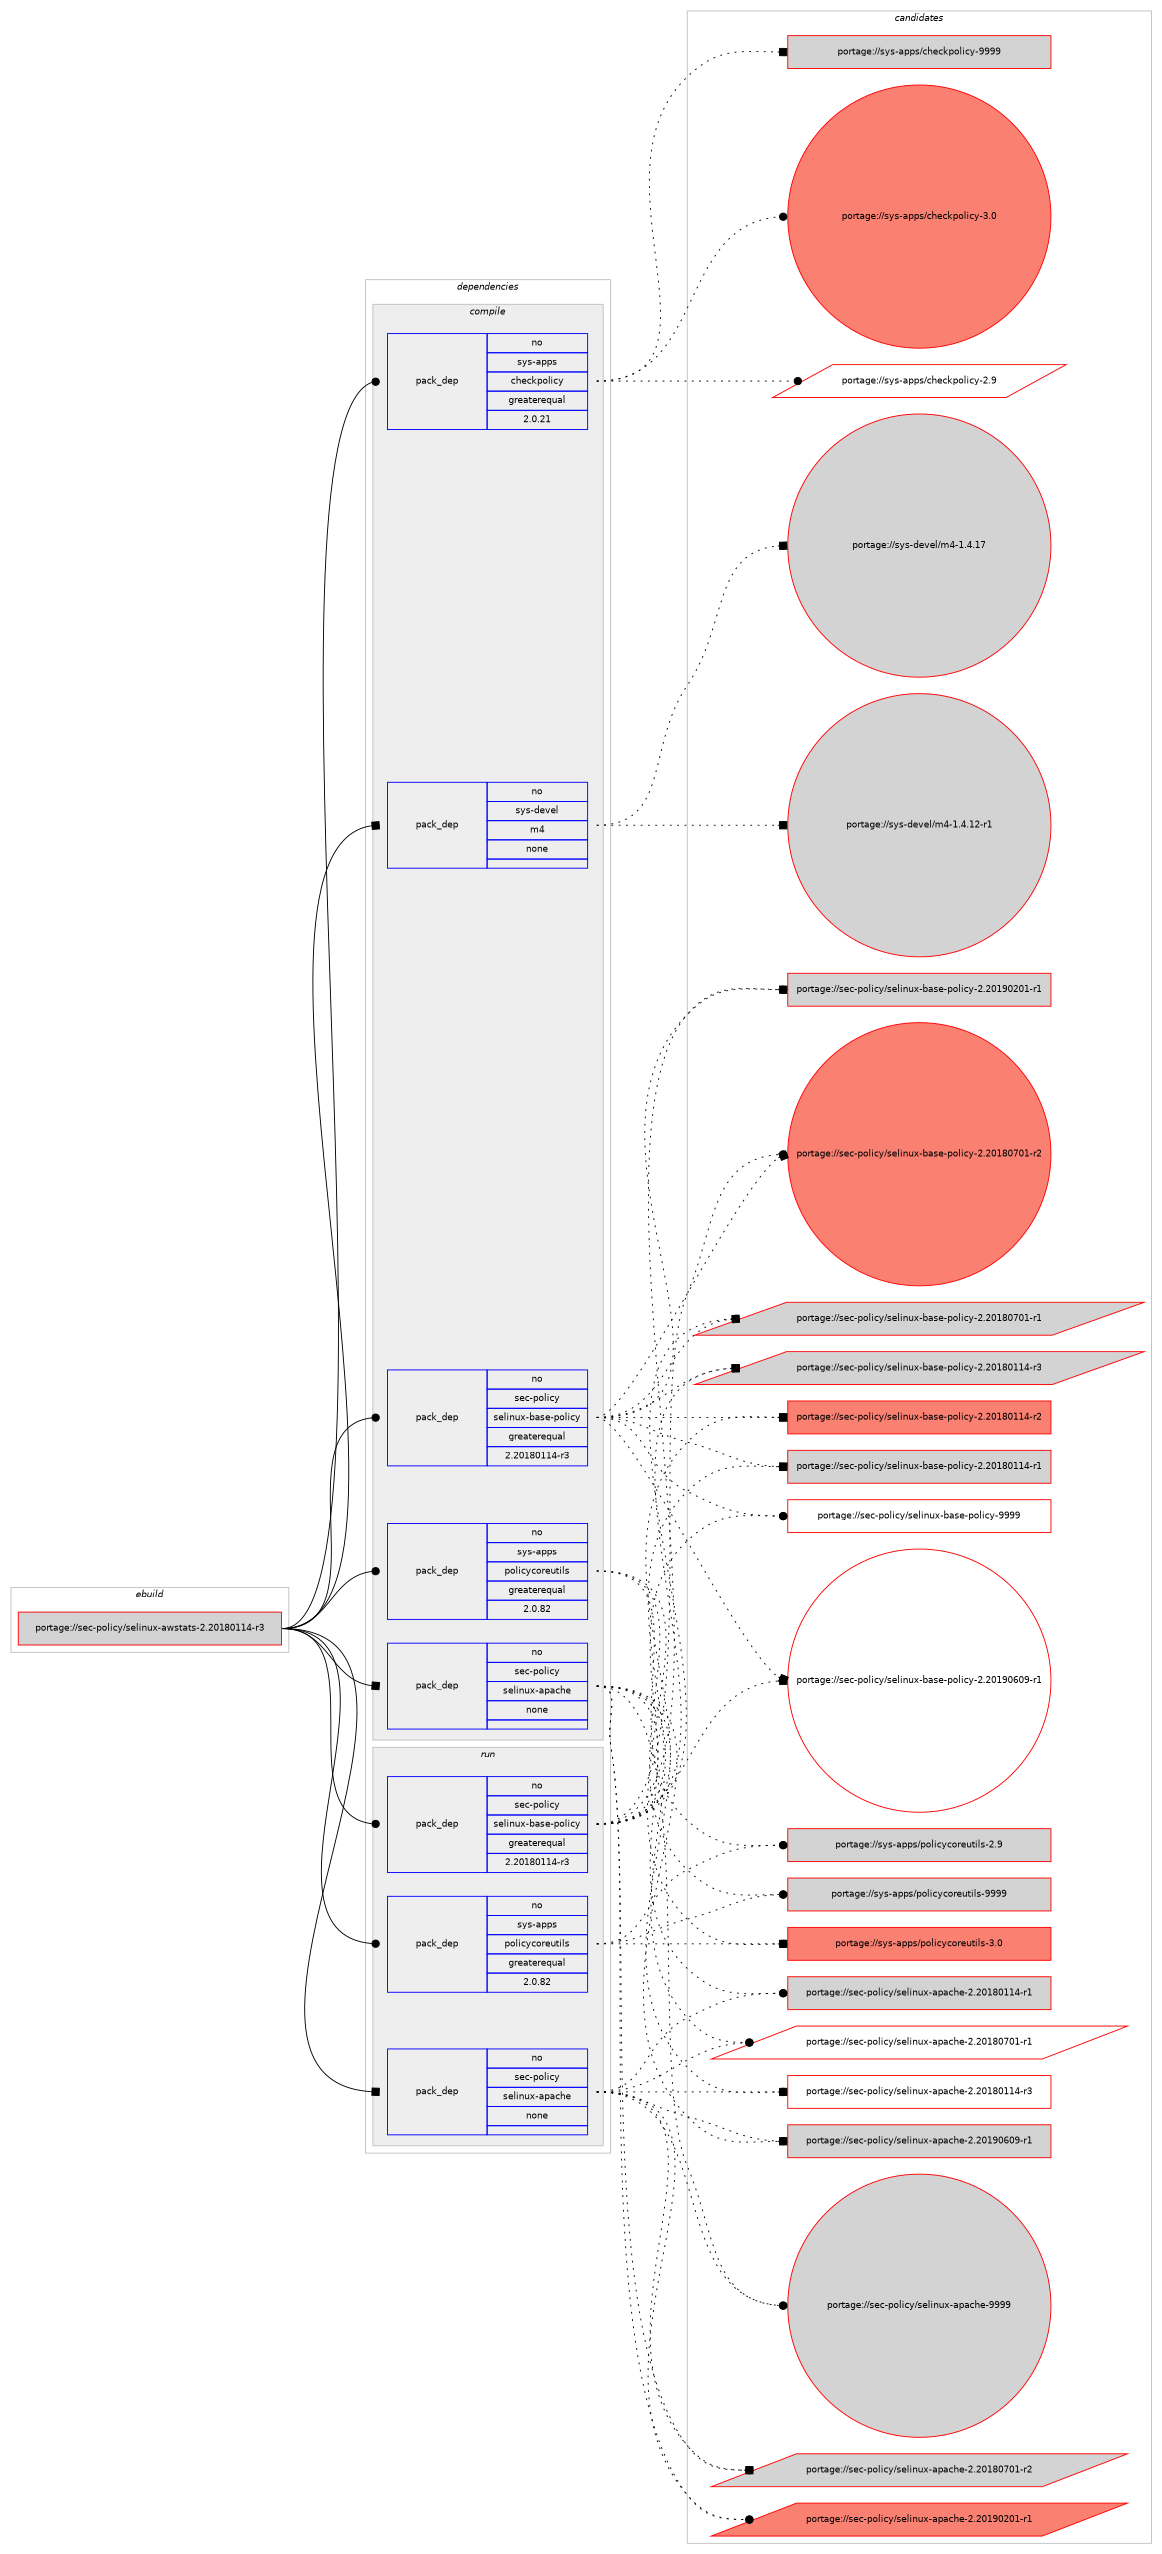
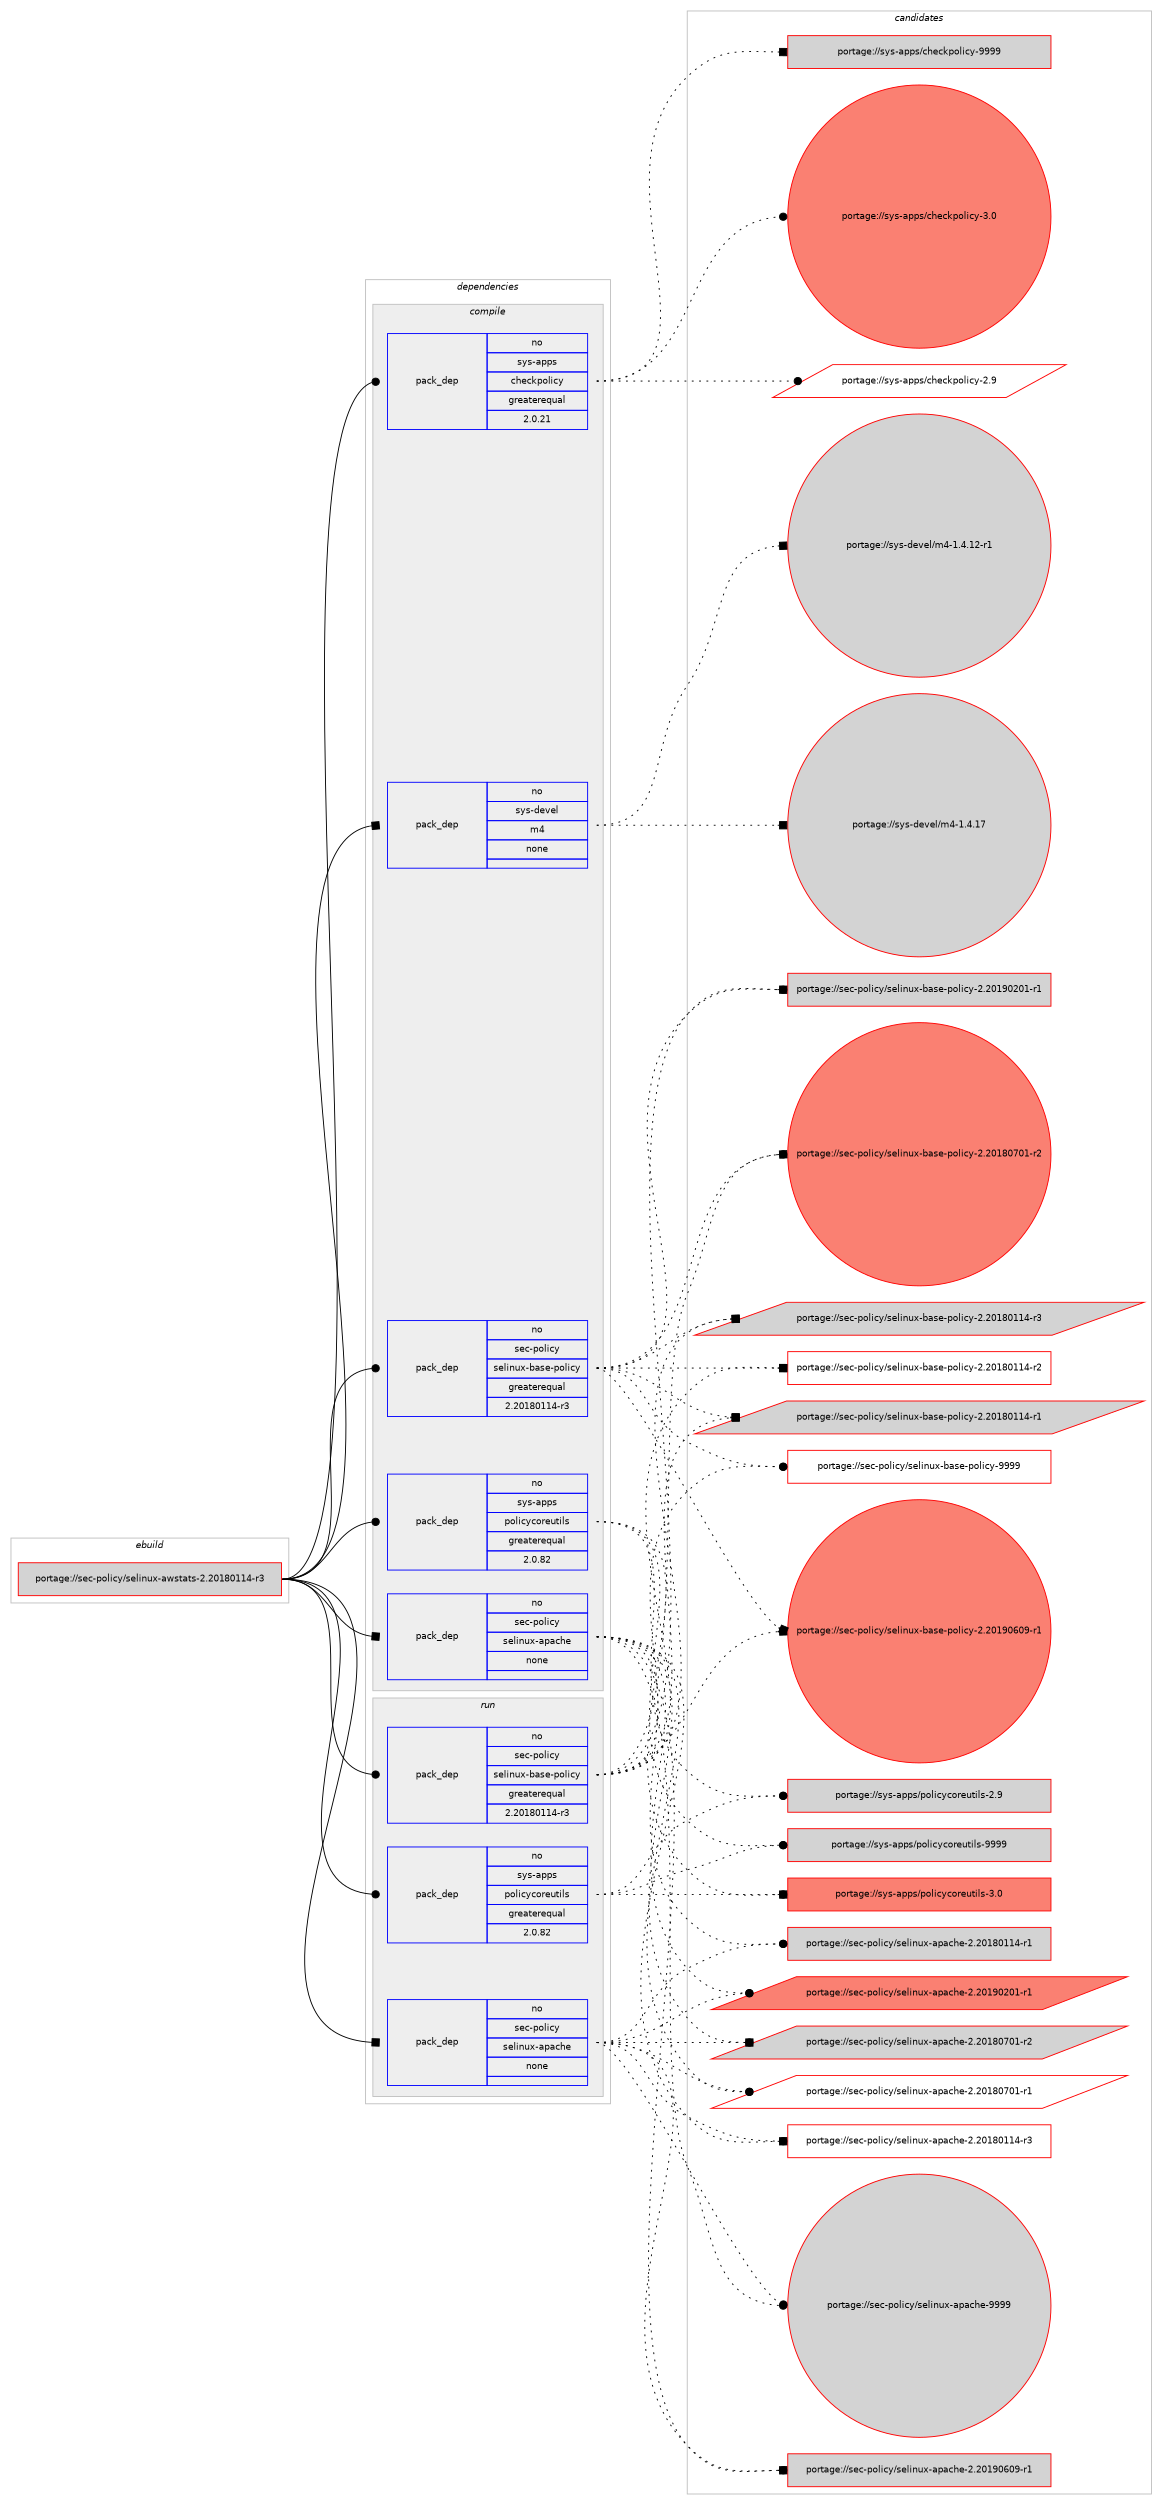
(919, 1319) -> none
(919, 1417) -> (919, 1368)
(919, 1467) -> (919, 1417)
(919, 1681) -> (919, 1631)
